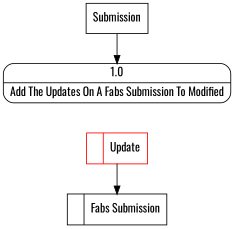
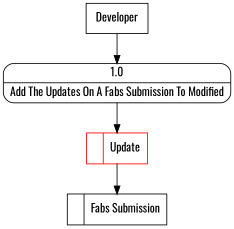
(117, 18) -> (117, 18)
none -> (117, 114)
